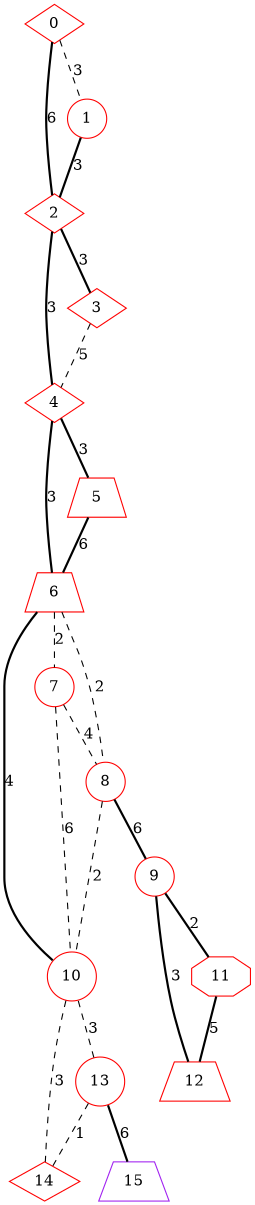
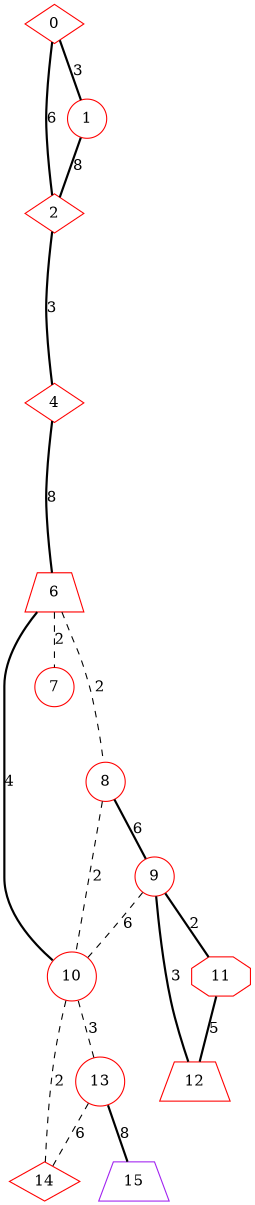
(70, 70) -> (70, 70)
(78, 166) -> (78, 166)
(97, 308) -> none
(52, 498) -> (52, 498)
(97, 498) -> none
(80, 735) -> none
(63, 829) -> (116, 925)
(60, 1082) -> (60, 1082)
(81, 1134) -> (81, 1134)
(125, 1134) -> (125, 1134)
